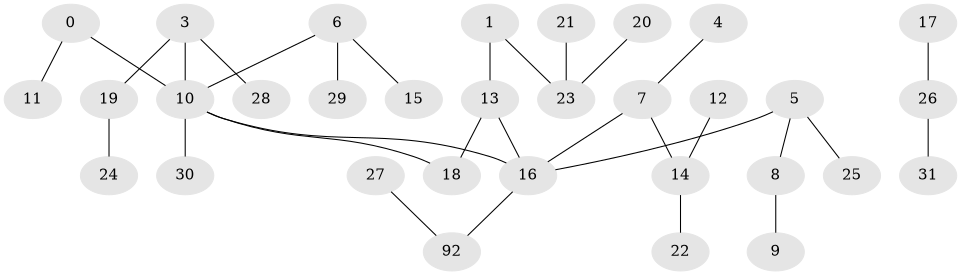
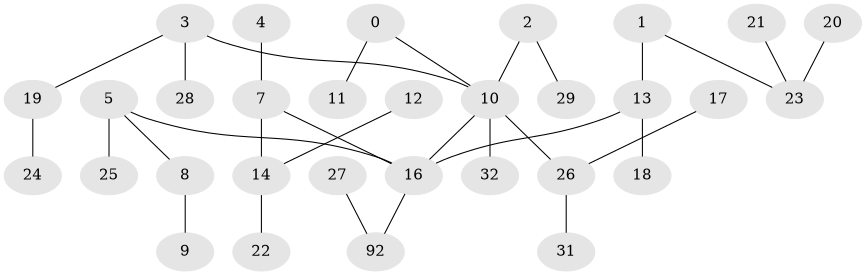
(338, 23) -> (528, 23)
(414, 99) -> none
(370, 145) -> (522, 132)
(185, 176) -> (490, 176)
